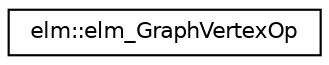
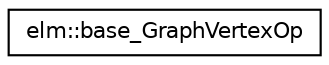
(165, 32) -> (165, 32)
